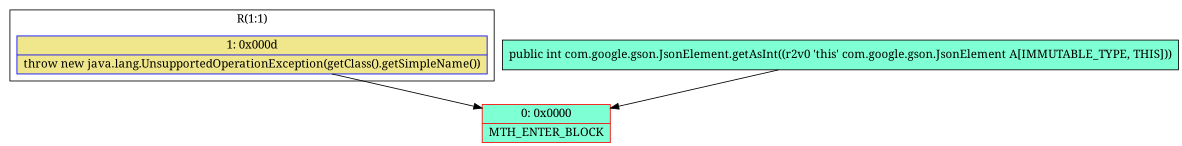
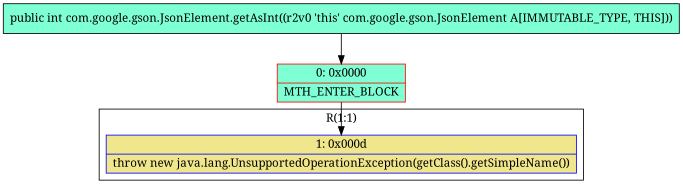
(403, 90) -> (341, 114)
